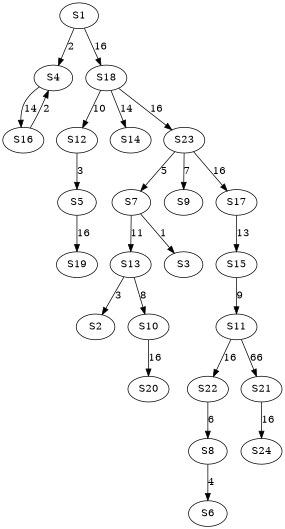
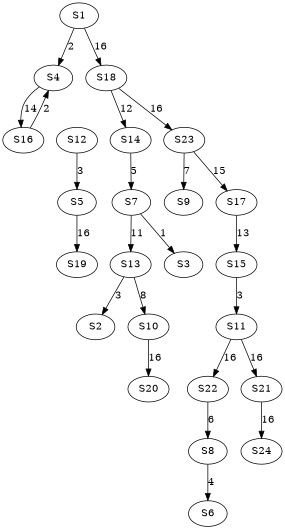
(93, 106) -> none
(127, 109) -> (127, 109)
(160, 169) -> (131, 168)
(220, 171) -> (220, 171)
(240, 296) -> (240, 296)
(257, 358) -> (257, 358)
